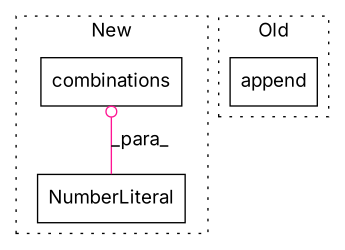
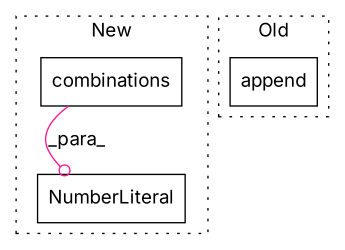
(111, 146) -> (46, 135)
